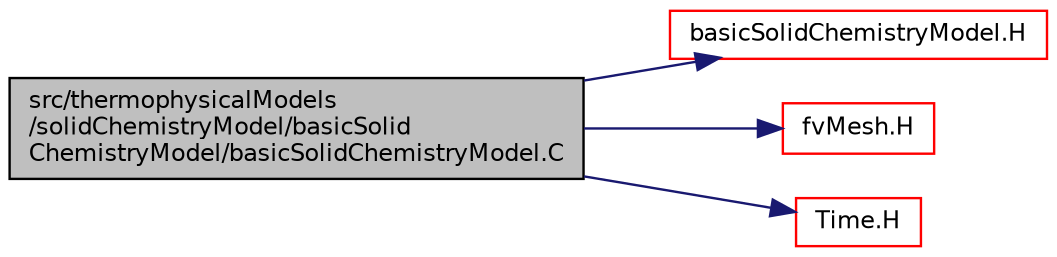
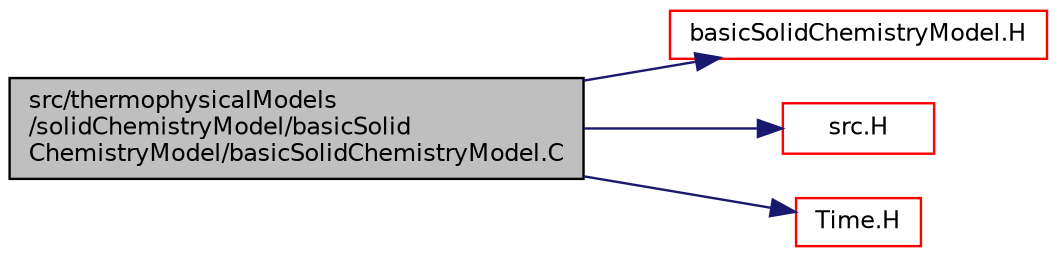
(858, 128) -> (858, 128)
